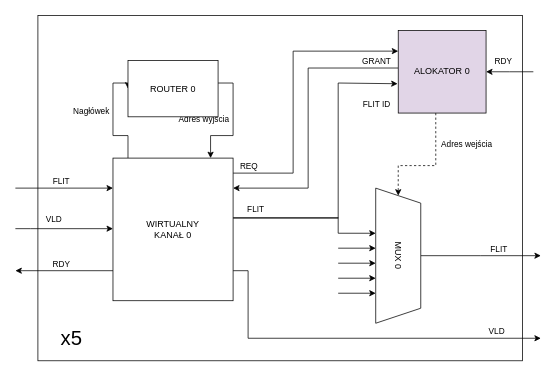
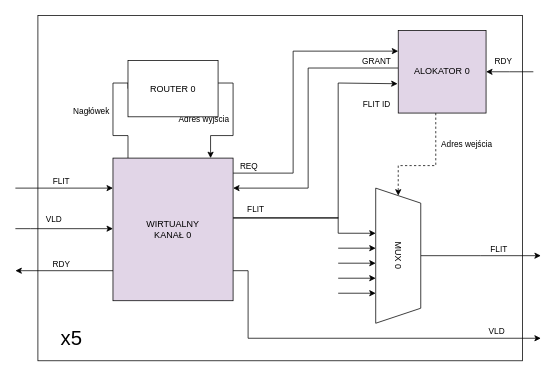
(126, 83) -> (128, 83)
(173, 229) -> (173, 229)
